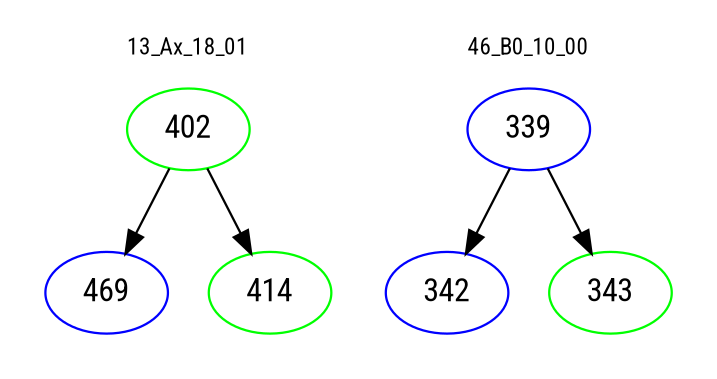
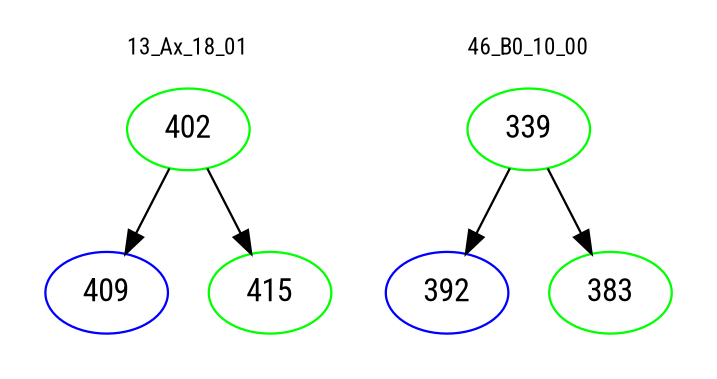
(529, 129) -> (529, 129)
(107, 293) -> (107, 293)
(270, 293) -> (270, 293)
(447, 293) -> (447, 293)
(610, 293) -> (610, 293)
